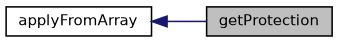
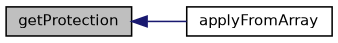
(187, 21) -> (167, 21)
